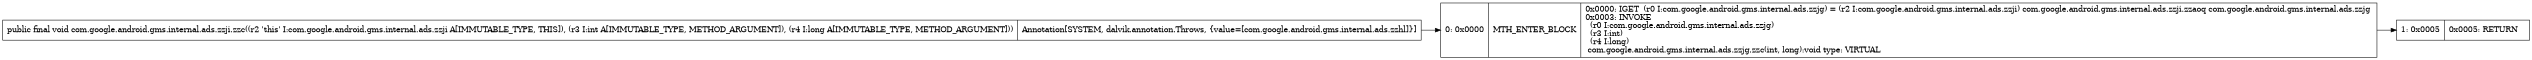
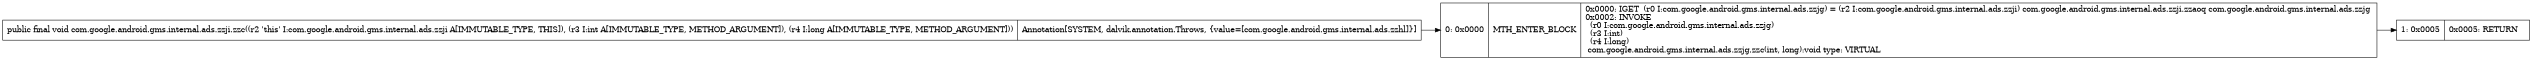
(1621, 18) -> (1621, 18)
